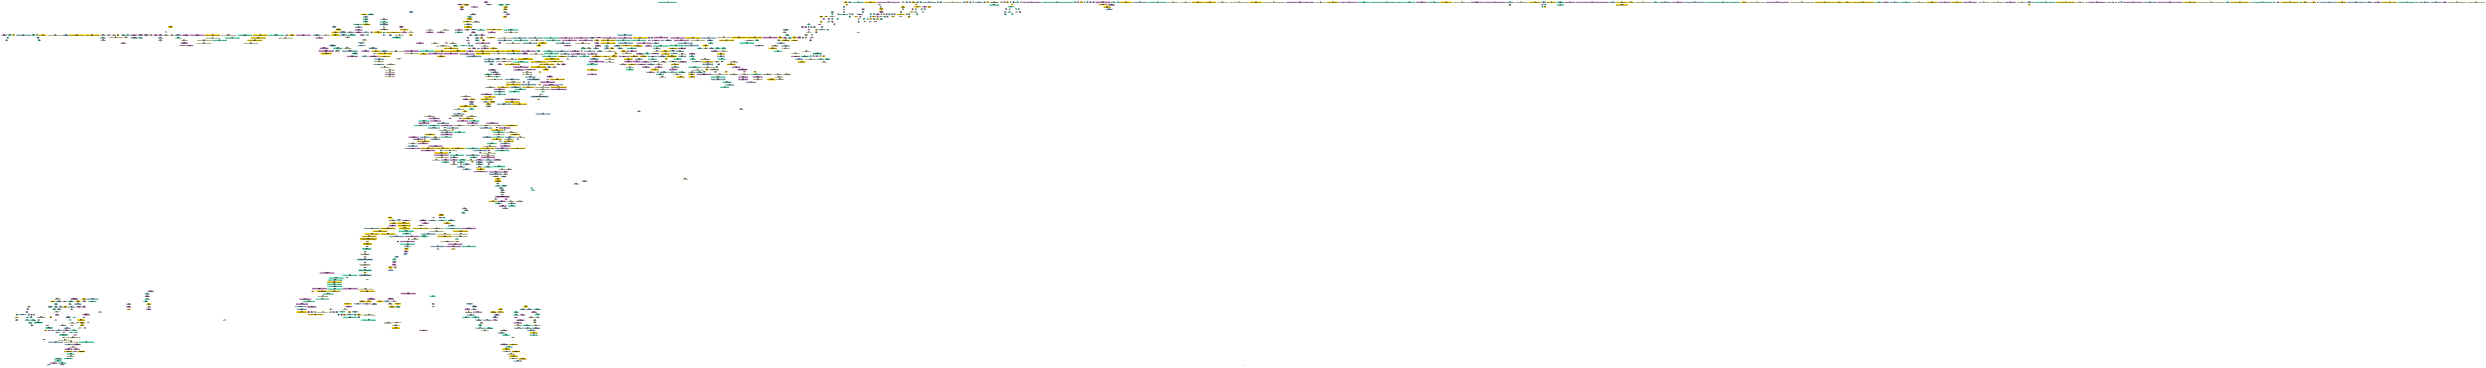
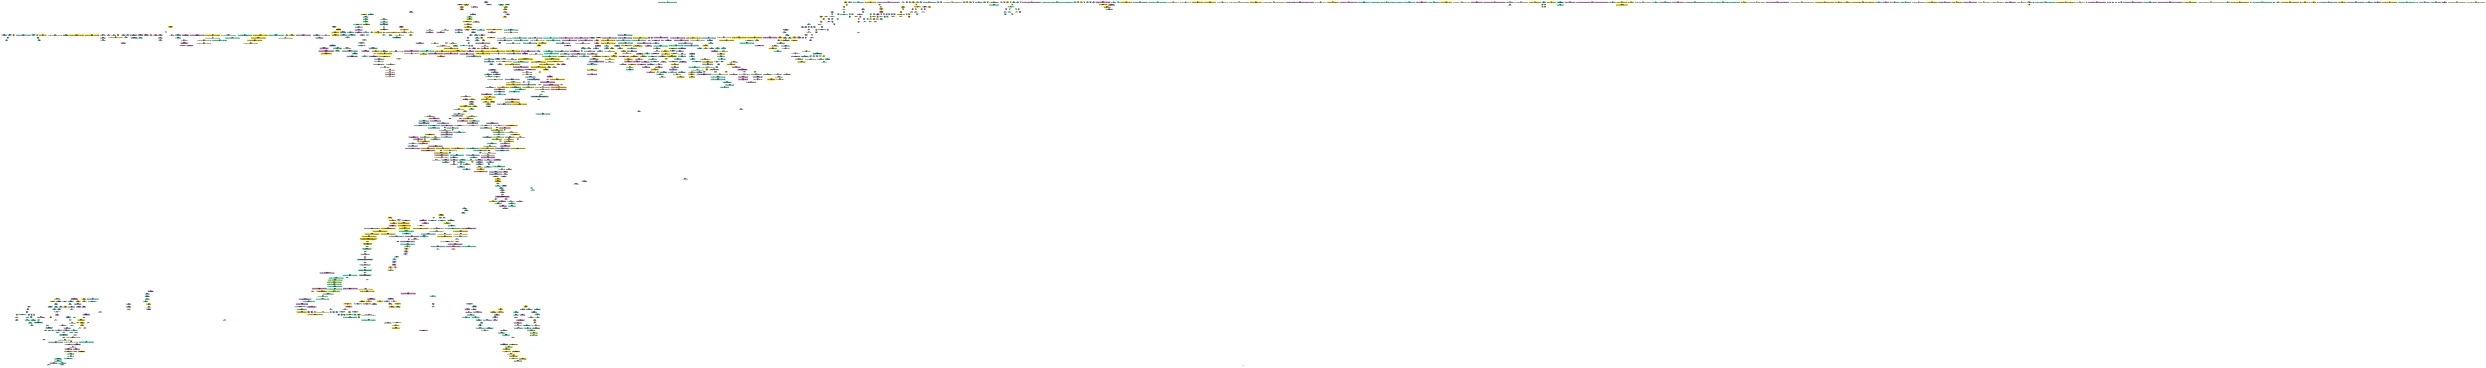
(166, 35) -> none
